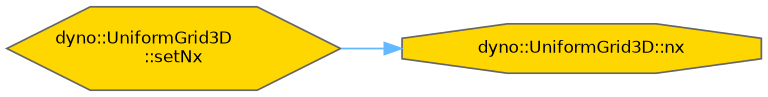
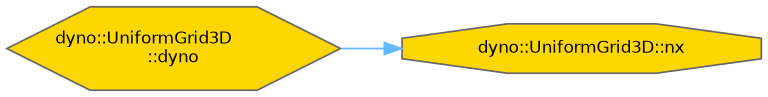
(174, 49) -> (174, 49)
